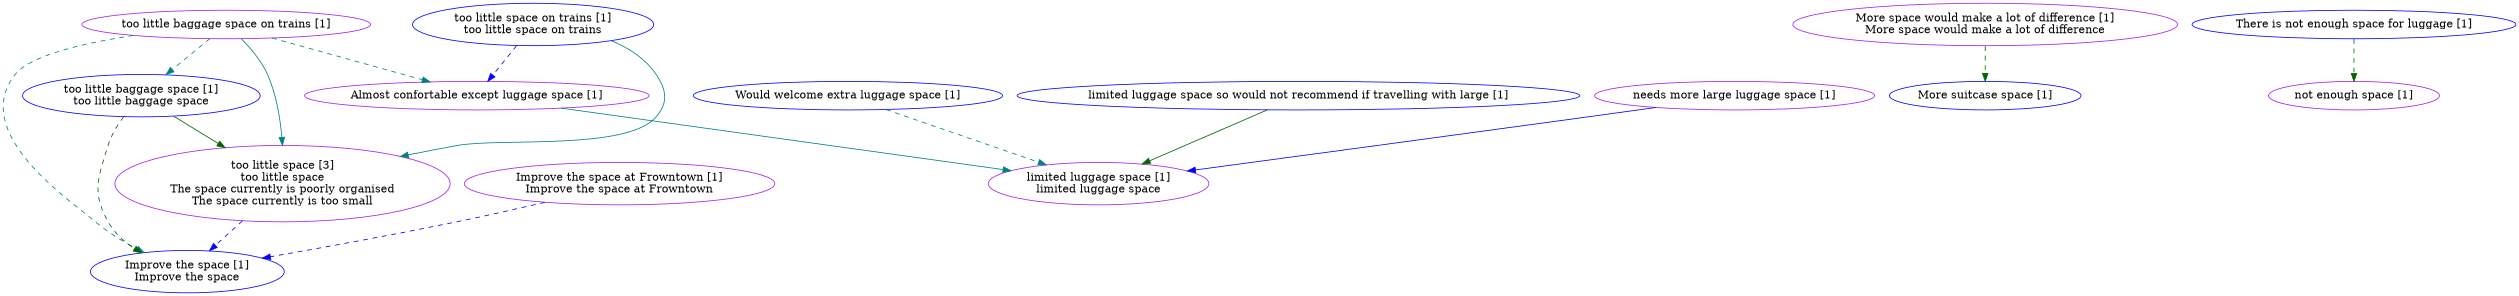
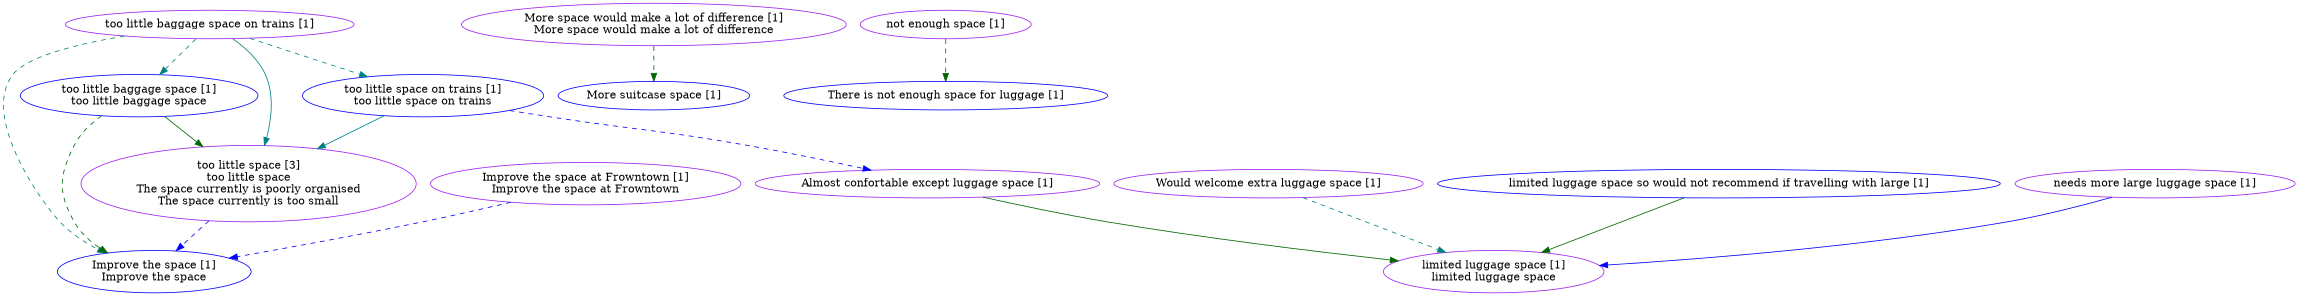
(2354, 56) -> (946, 56)
(347, 59) -> (305, 56)
(848, 96) -> (1268, 184)
(782, 139) -> (1186, 234)
